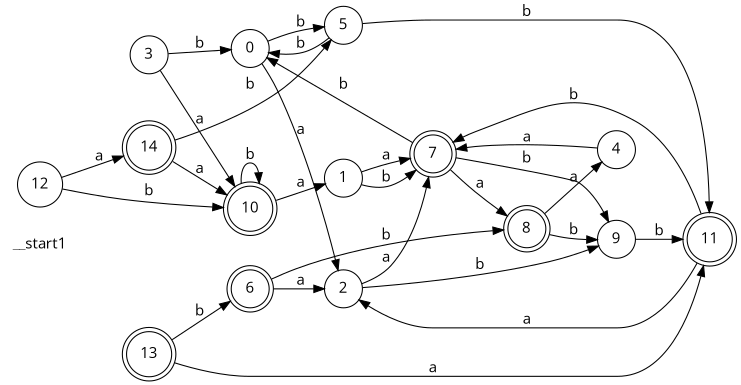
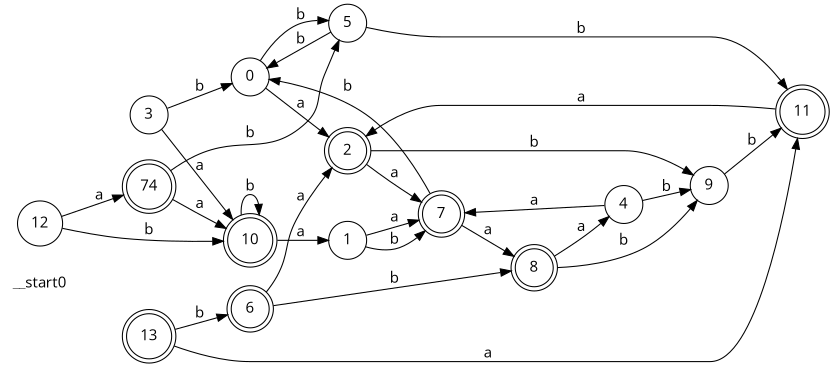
(605, 108) -> none
(149, 148) -> (149, 187)
(537, 173) -> (661, 196)
(40, 245) -> (40, 284)
(343, 289) -> (348, 151)
